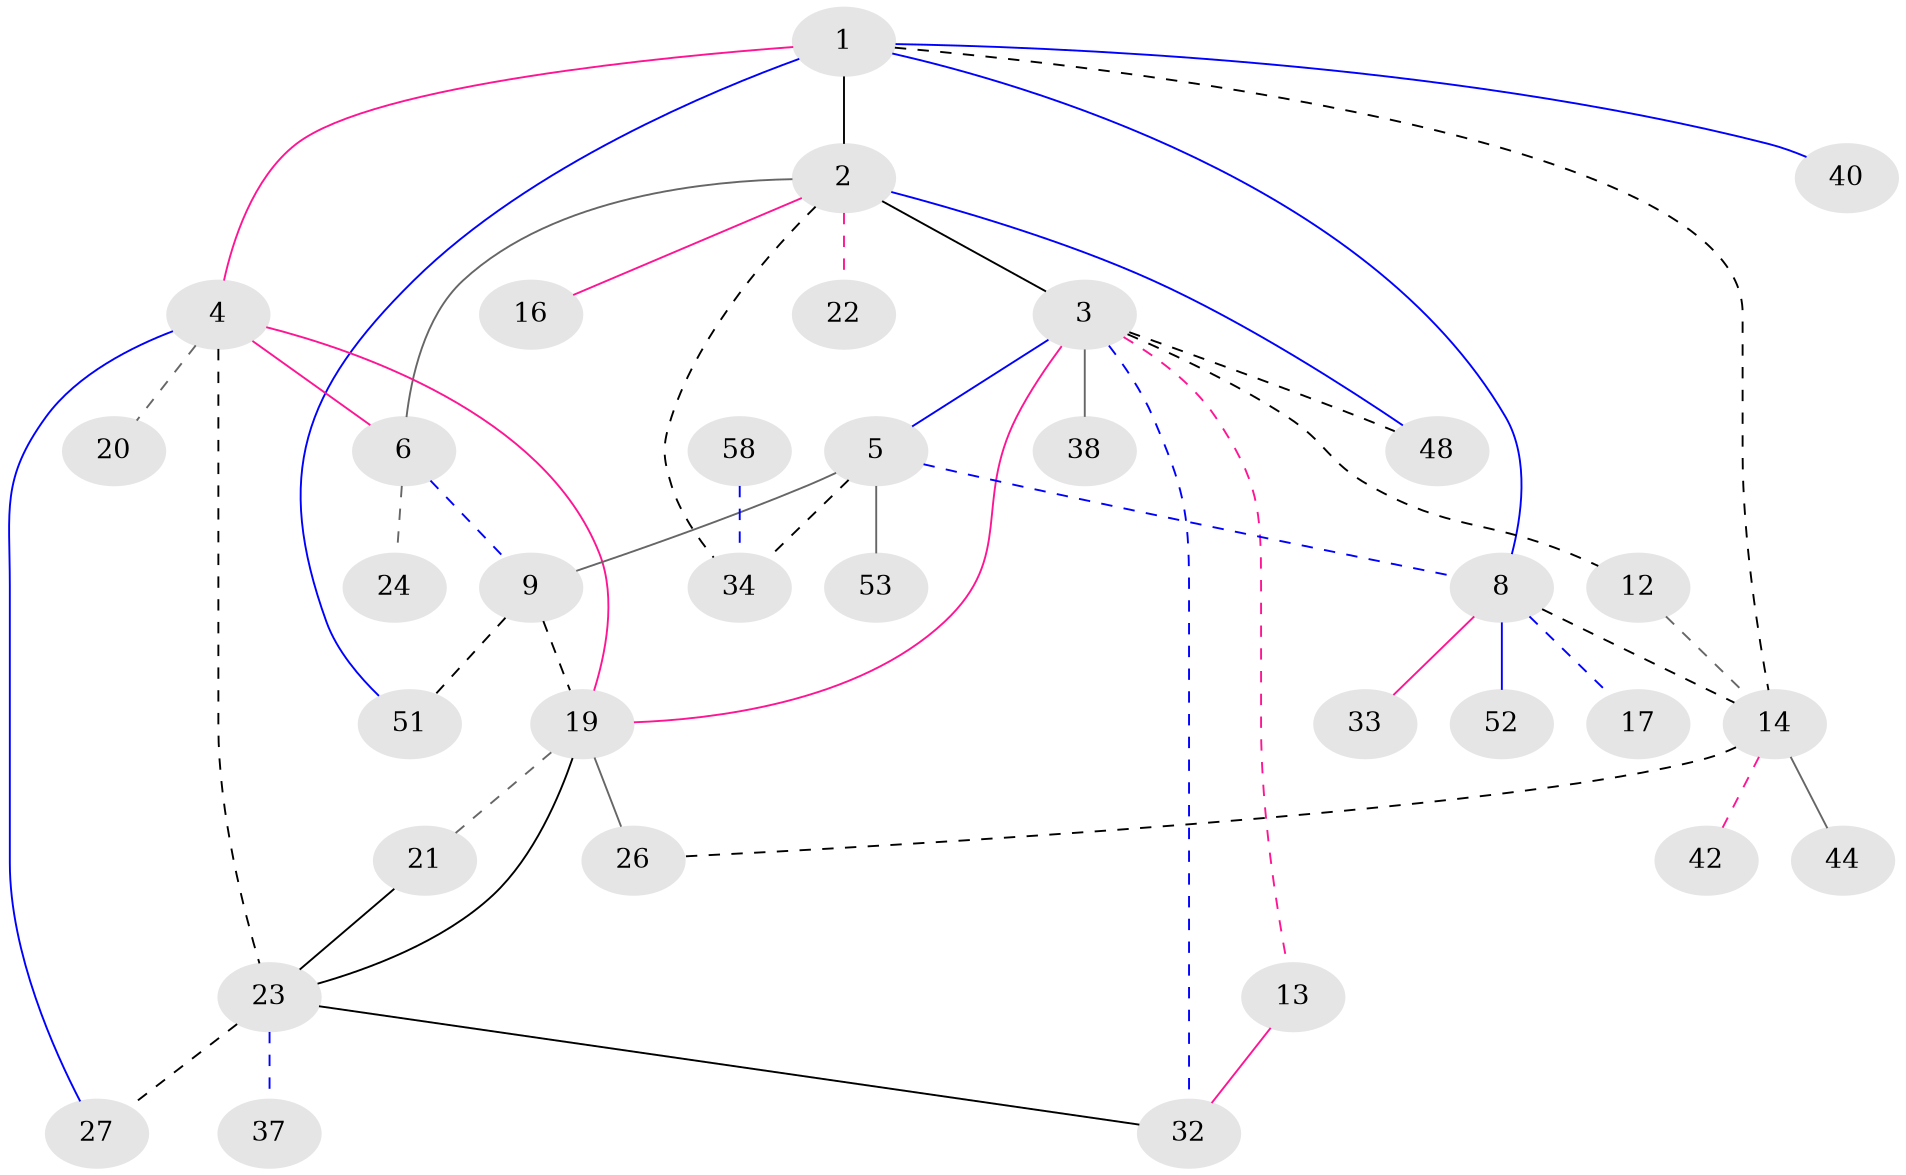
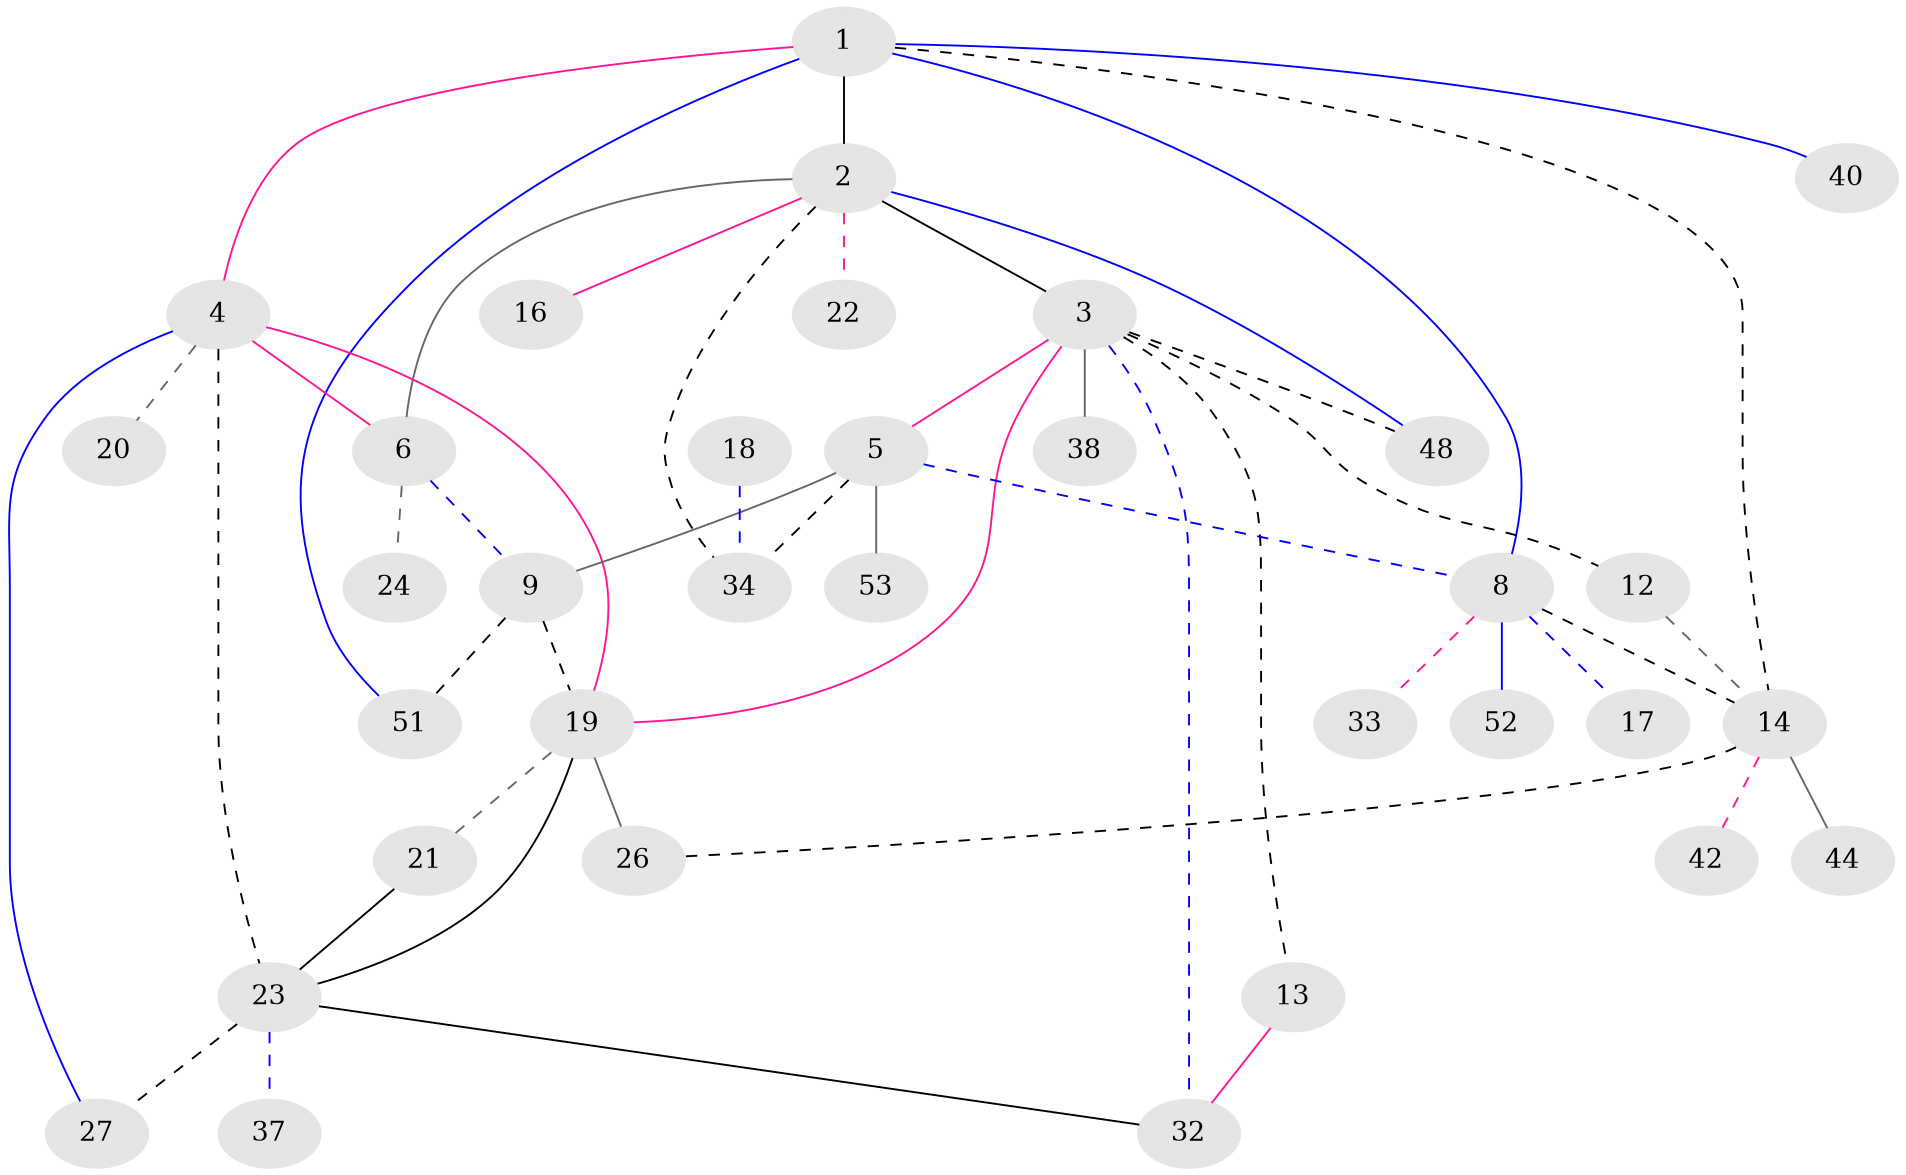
(980, 383) -> (980, 383)
(740, 451) -> (740, 451)
(1261, 625) -> (1261, 625)
(1434, 656) -> (1434, 656)
